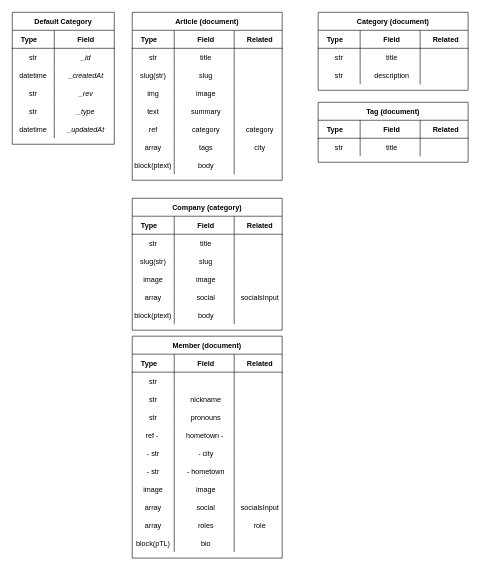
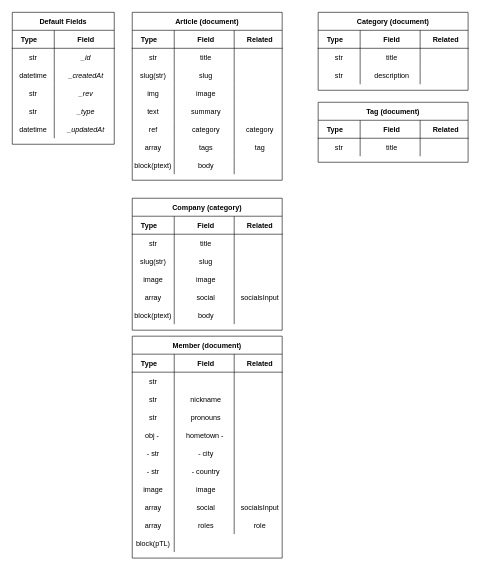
(63, 22) -> (63, 22)
(260, 148) -> (260, 148)
(153, 436) -> (153, 436)
(206, 472) -> (206, 472)
(204, 543) -> none
